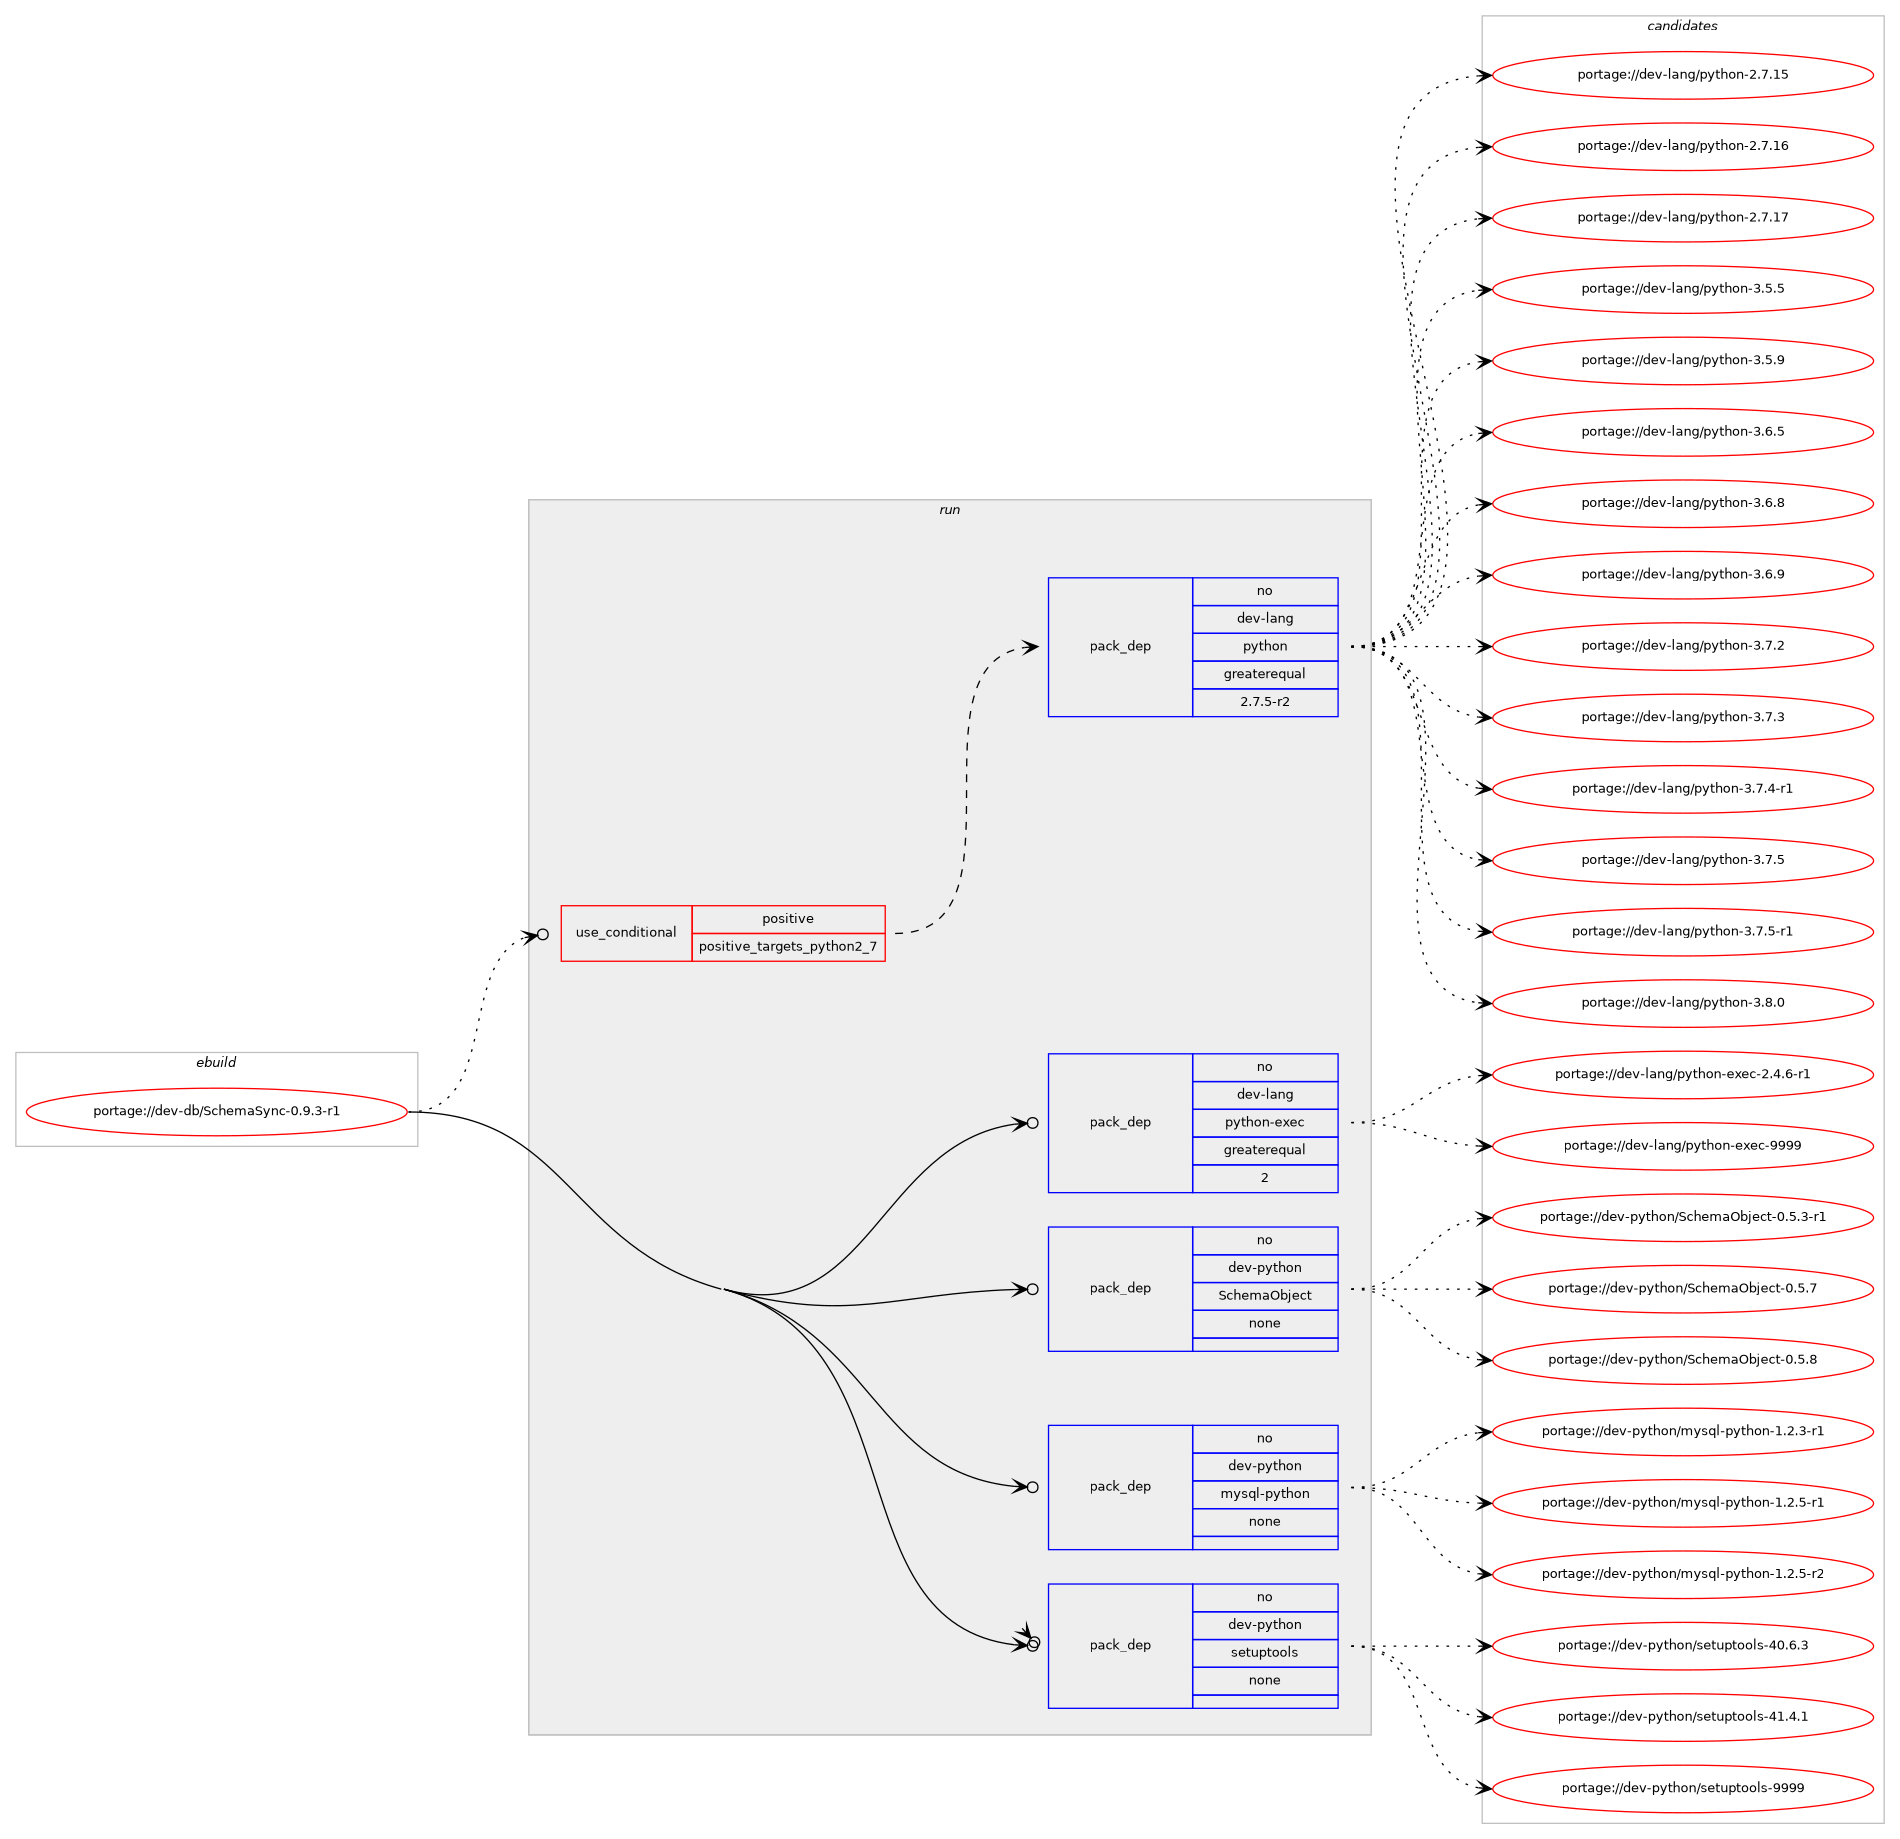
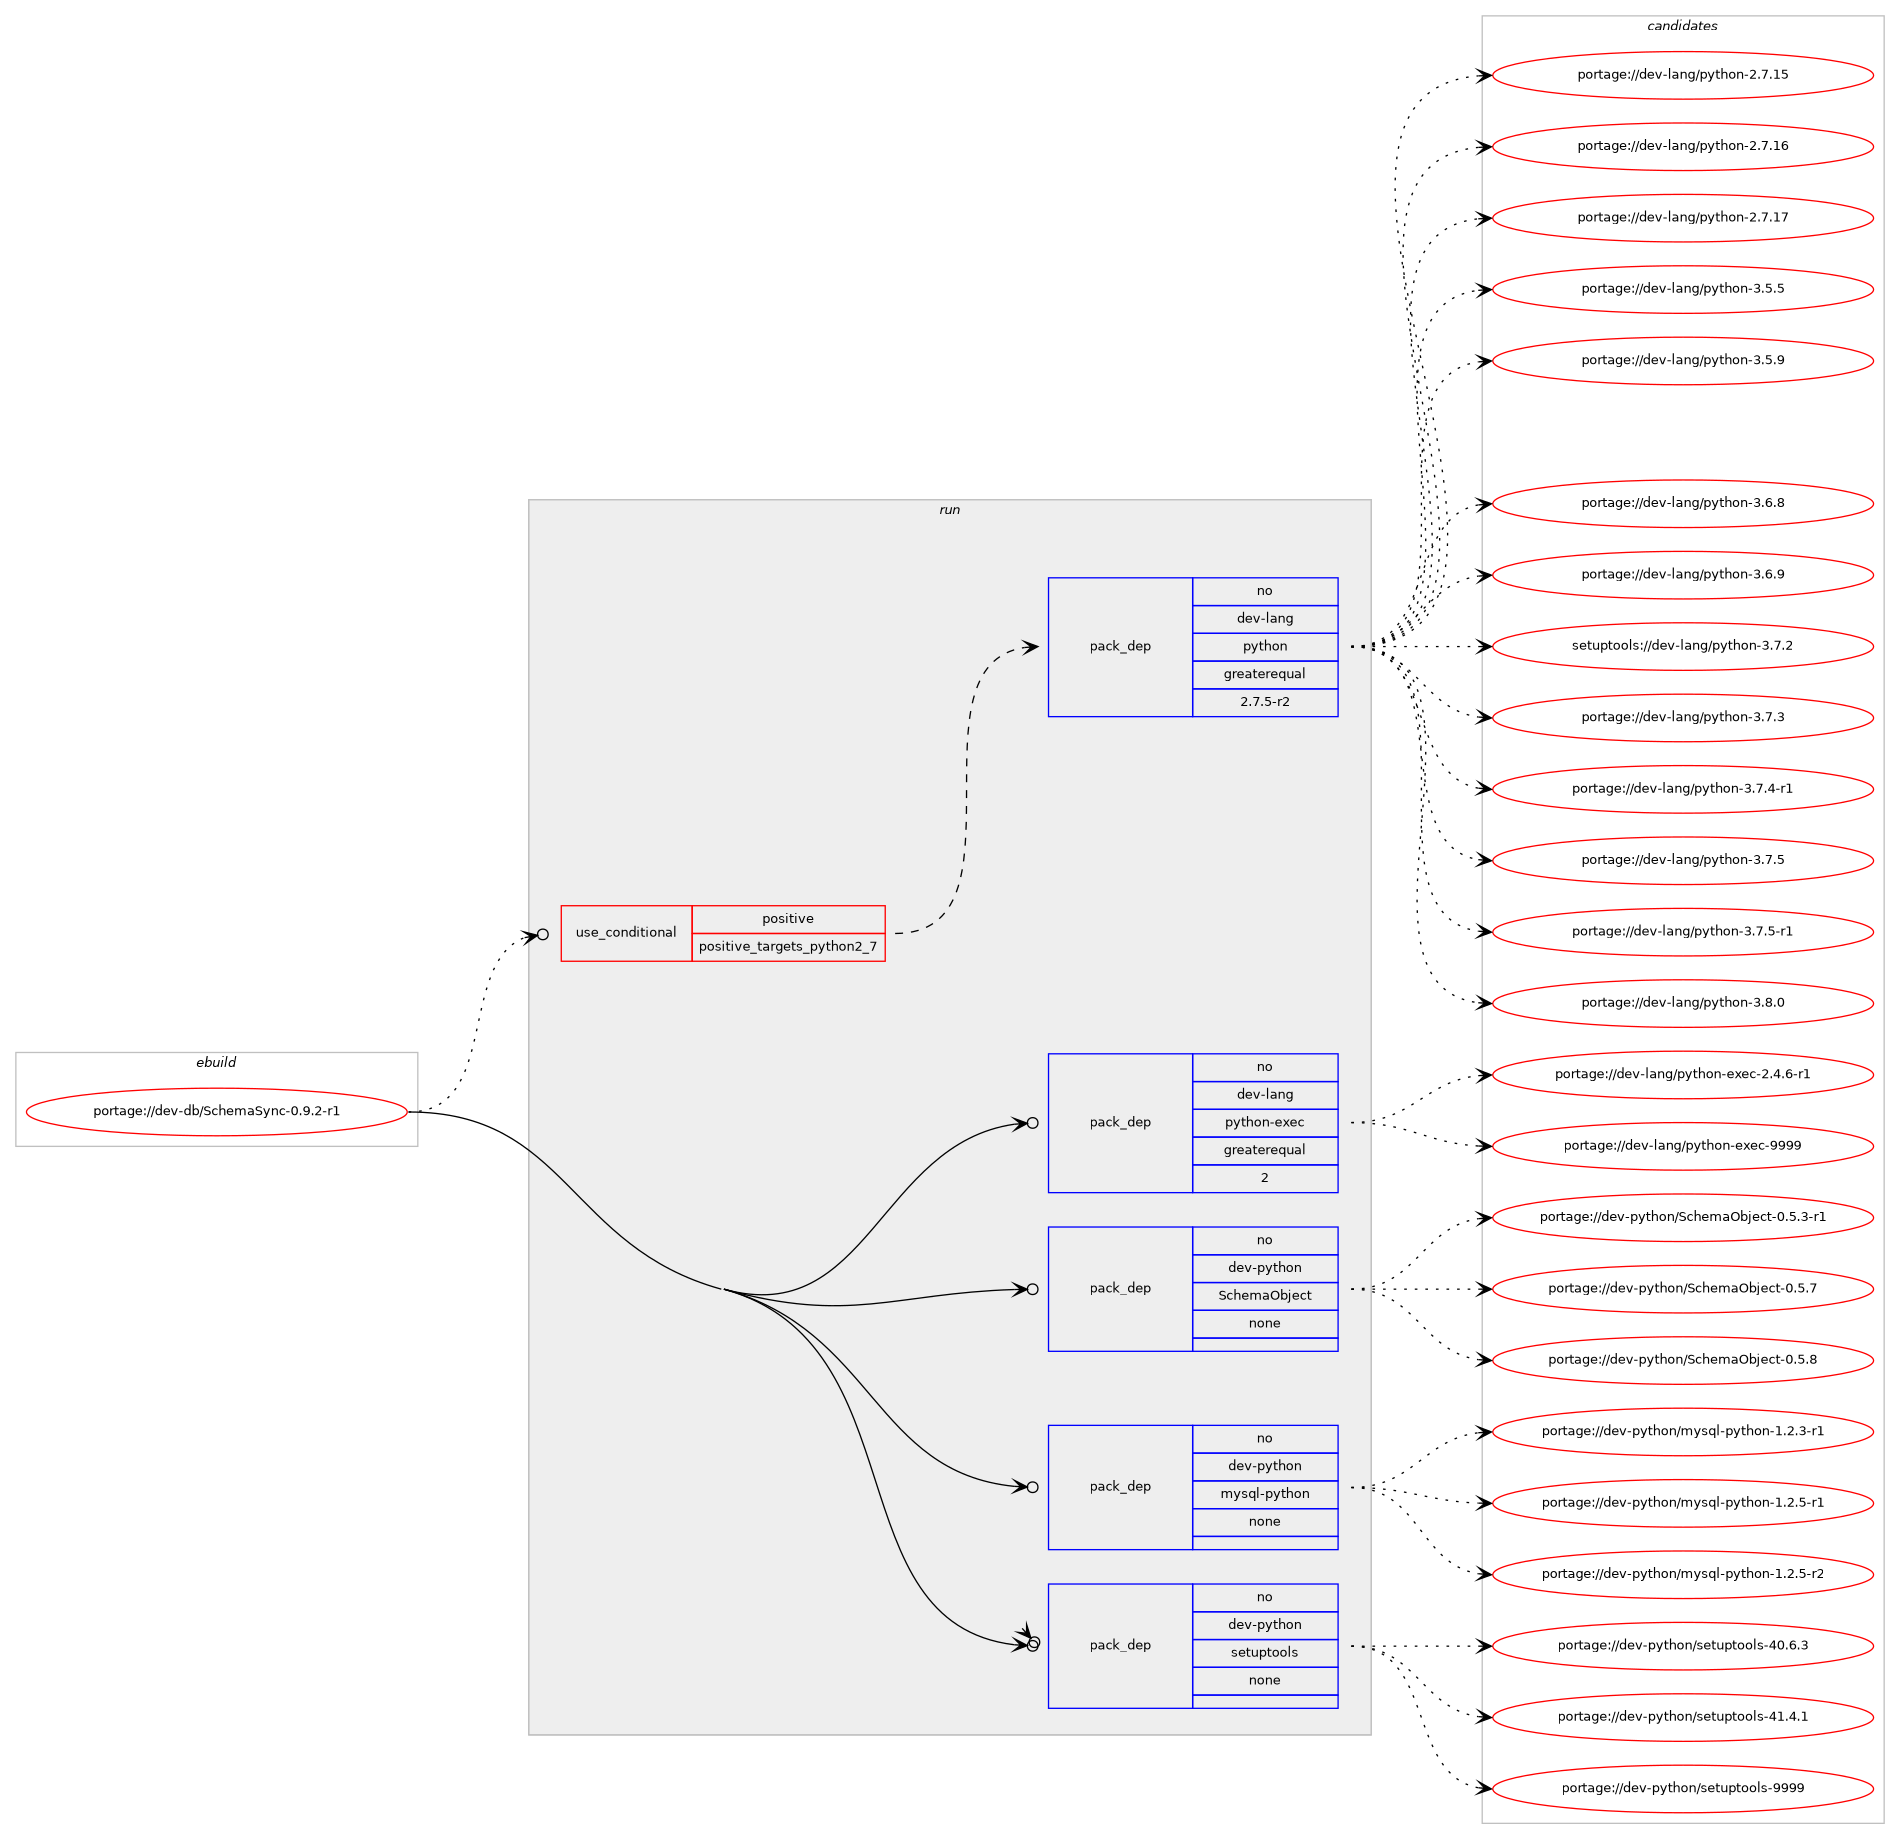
(1683, 432) -> none
(1683, 647) -> (1683, 647)
(217, 1112) -> (217, 1112)
